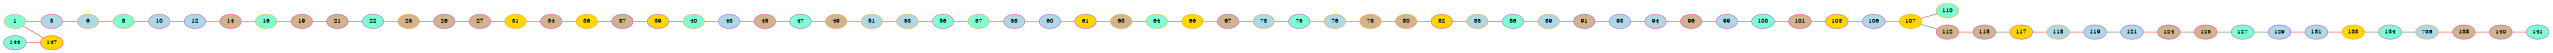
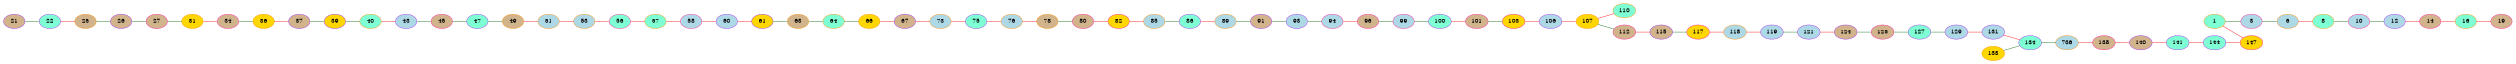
(320, 21) -> none
(1406, 21) -> (1083, 21)
(2335, 32) -> (2012, 37)
none -> (2196, 43)
